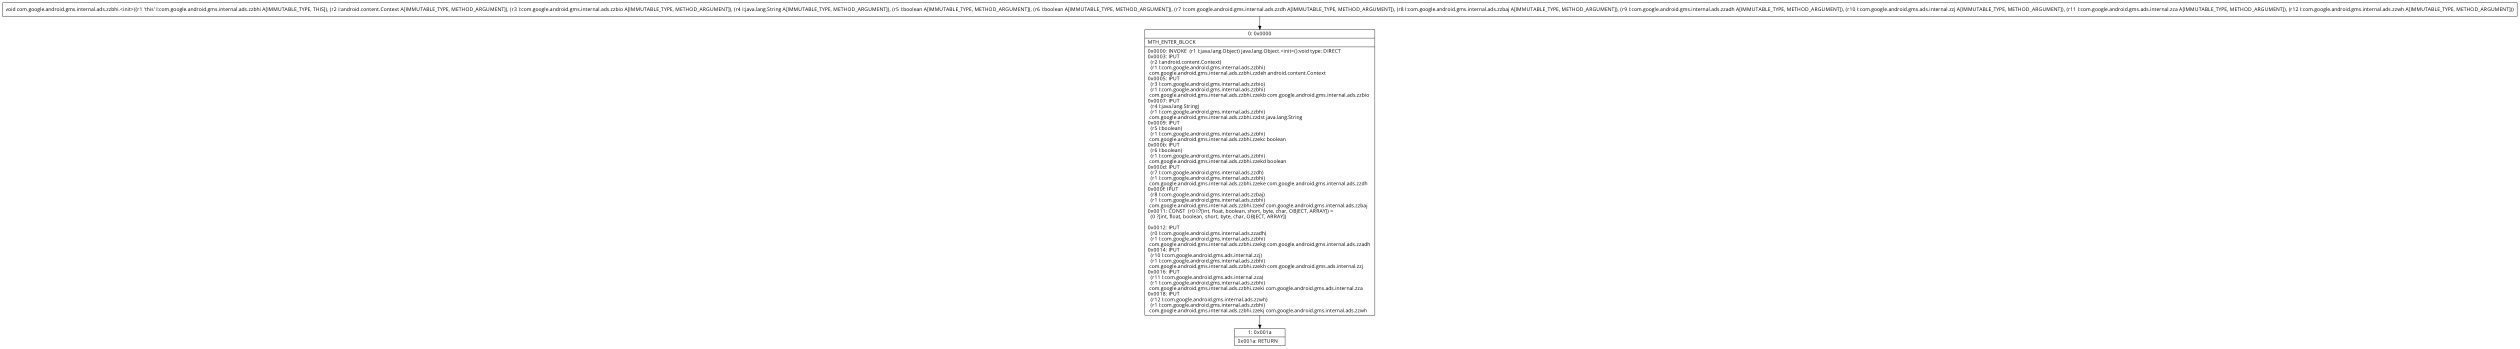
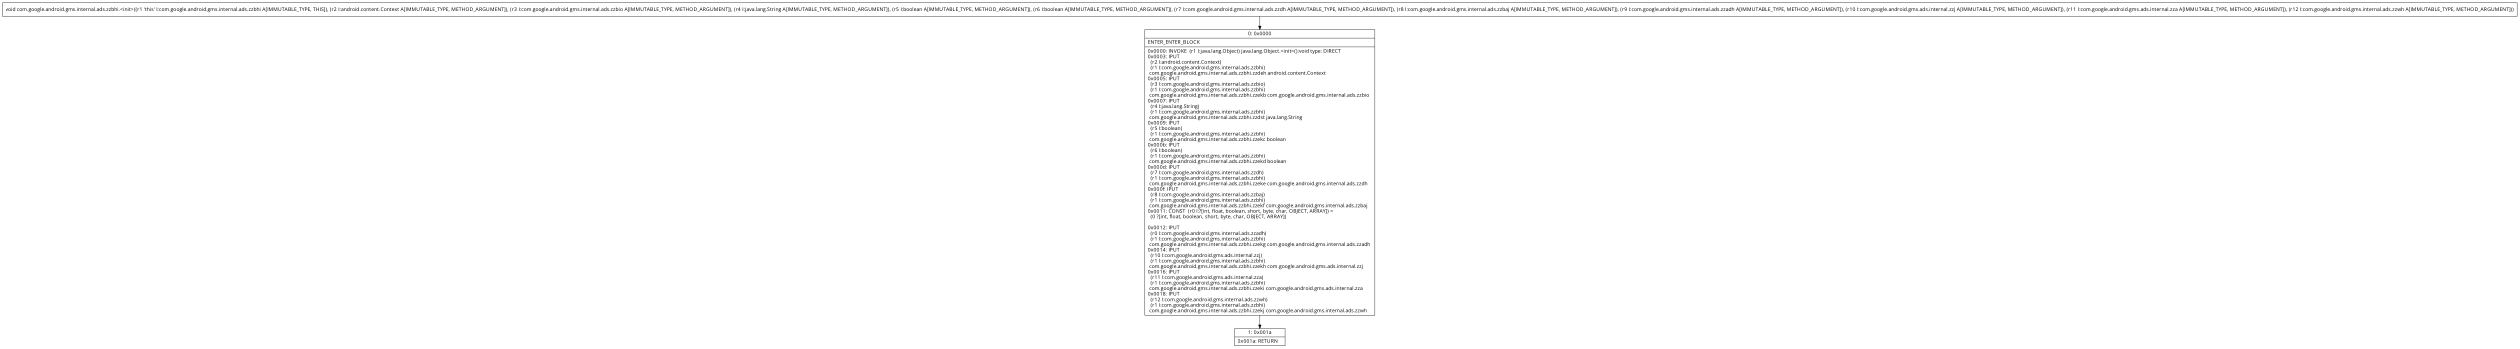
(1172, 42) -> (1174, 42)
